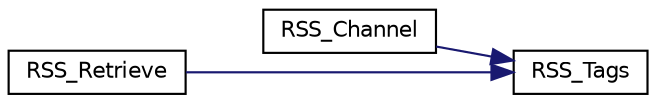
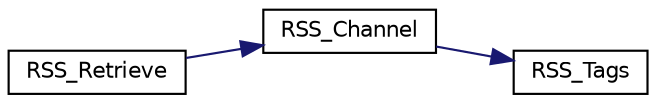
(339, 72) -> (214, 53)
